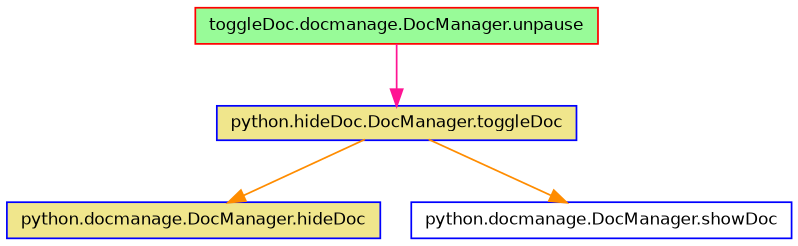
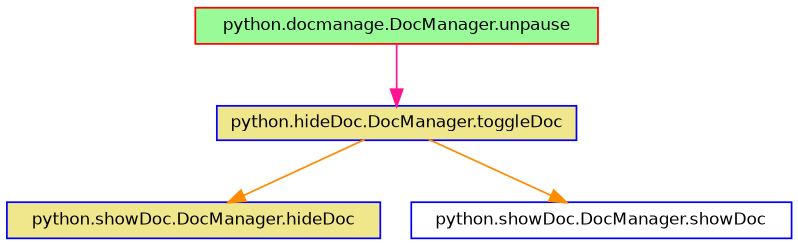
(397, 26) -> (397, 26)
(194, 220) -> (194, 220)
(601, 220) -> (601, 220)
